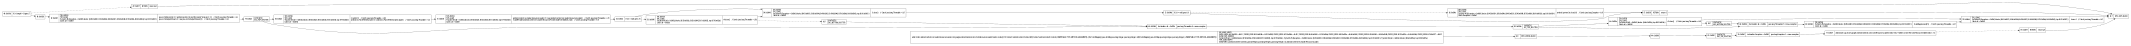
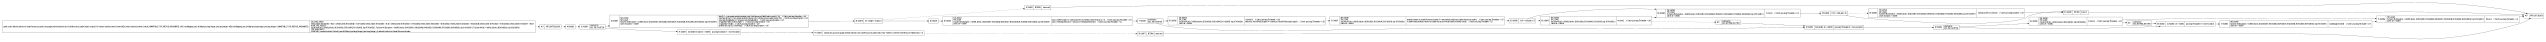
none -> (709, 21)
